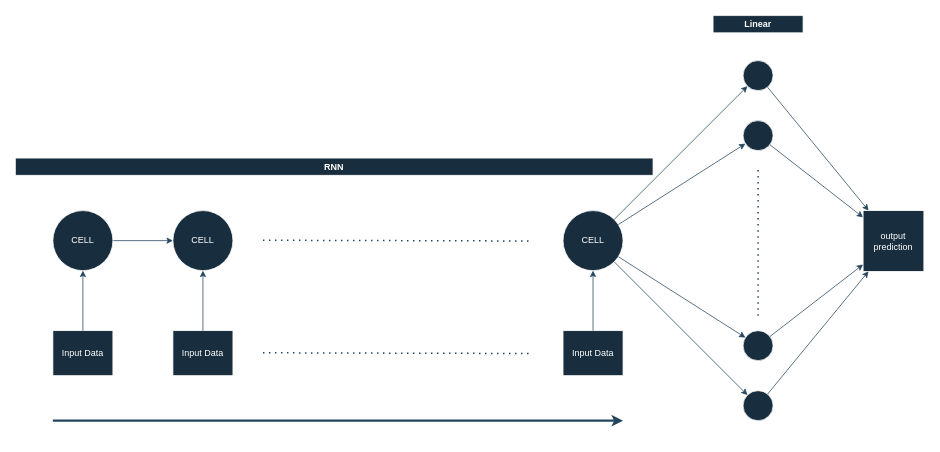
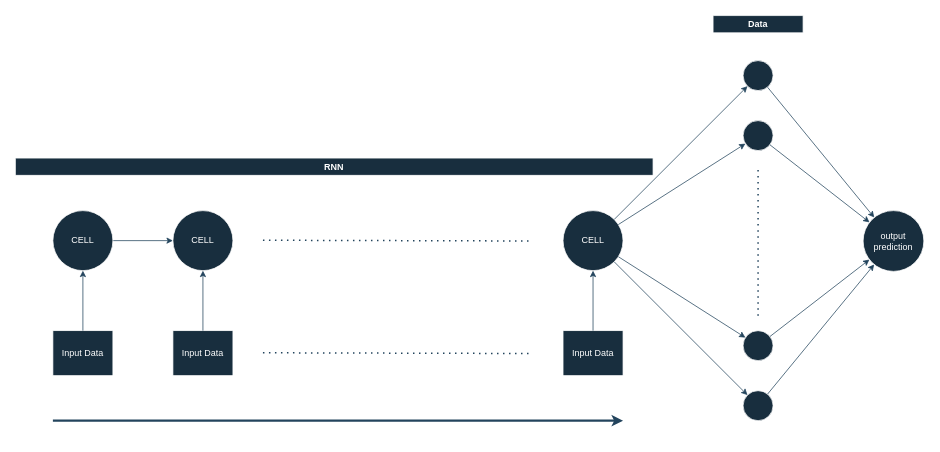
(758, 24) -> (758, 24)
(893, 241) -> (893, 241)
